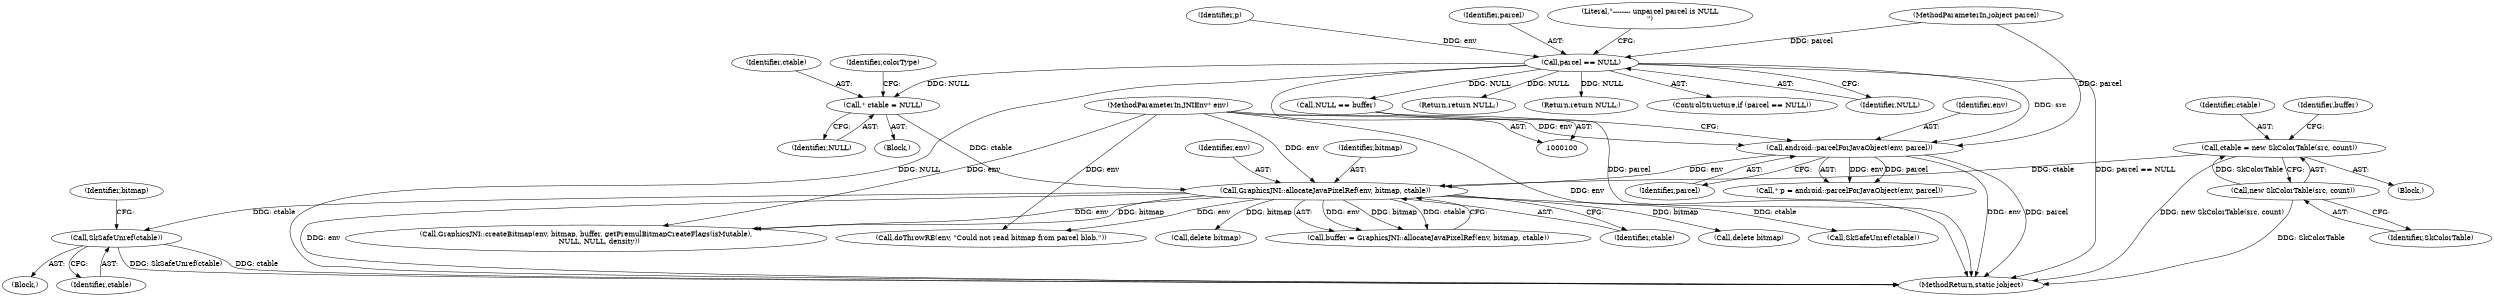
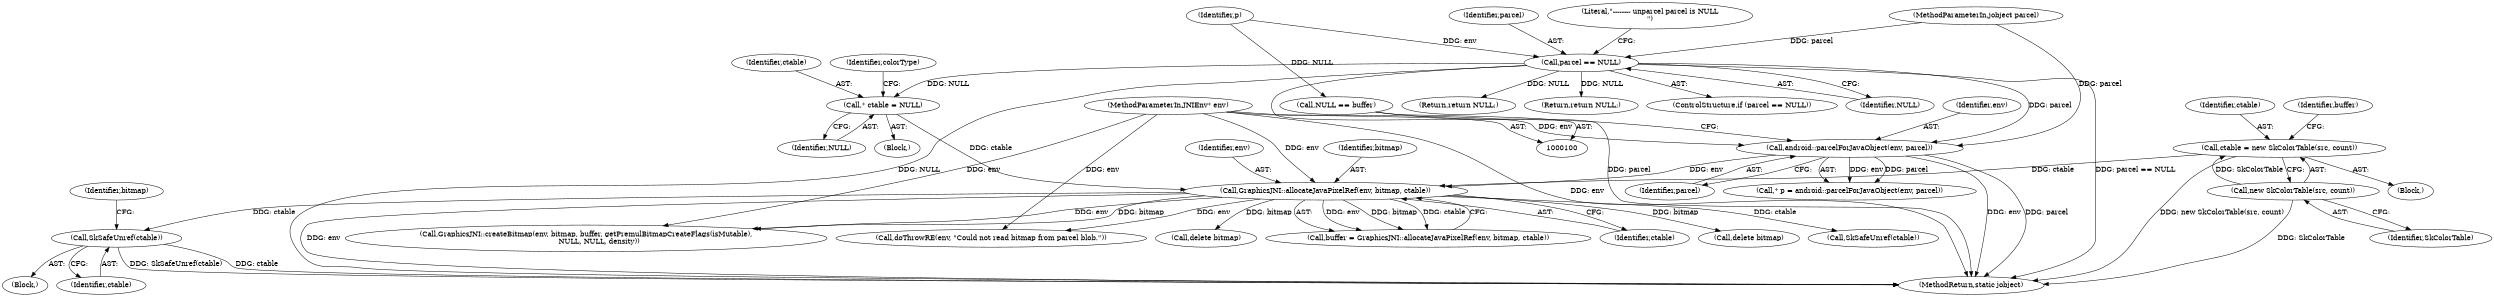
(1458, 82) -> (1276, 59)
(2050, 106) -> (2050, 106)
